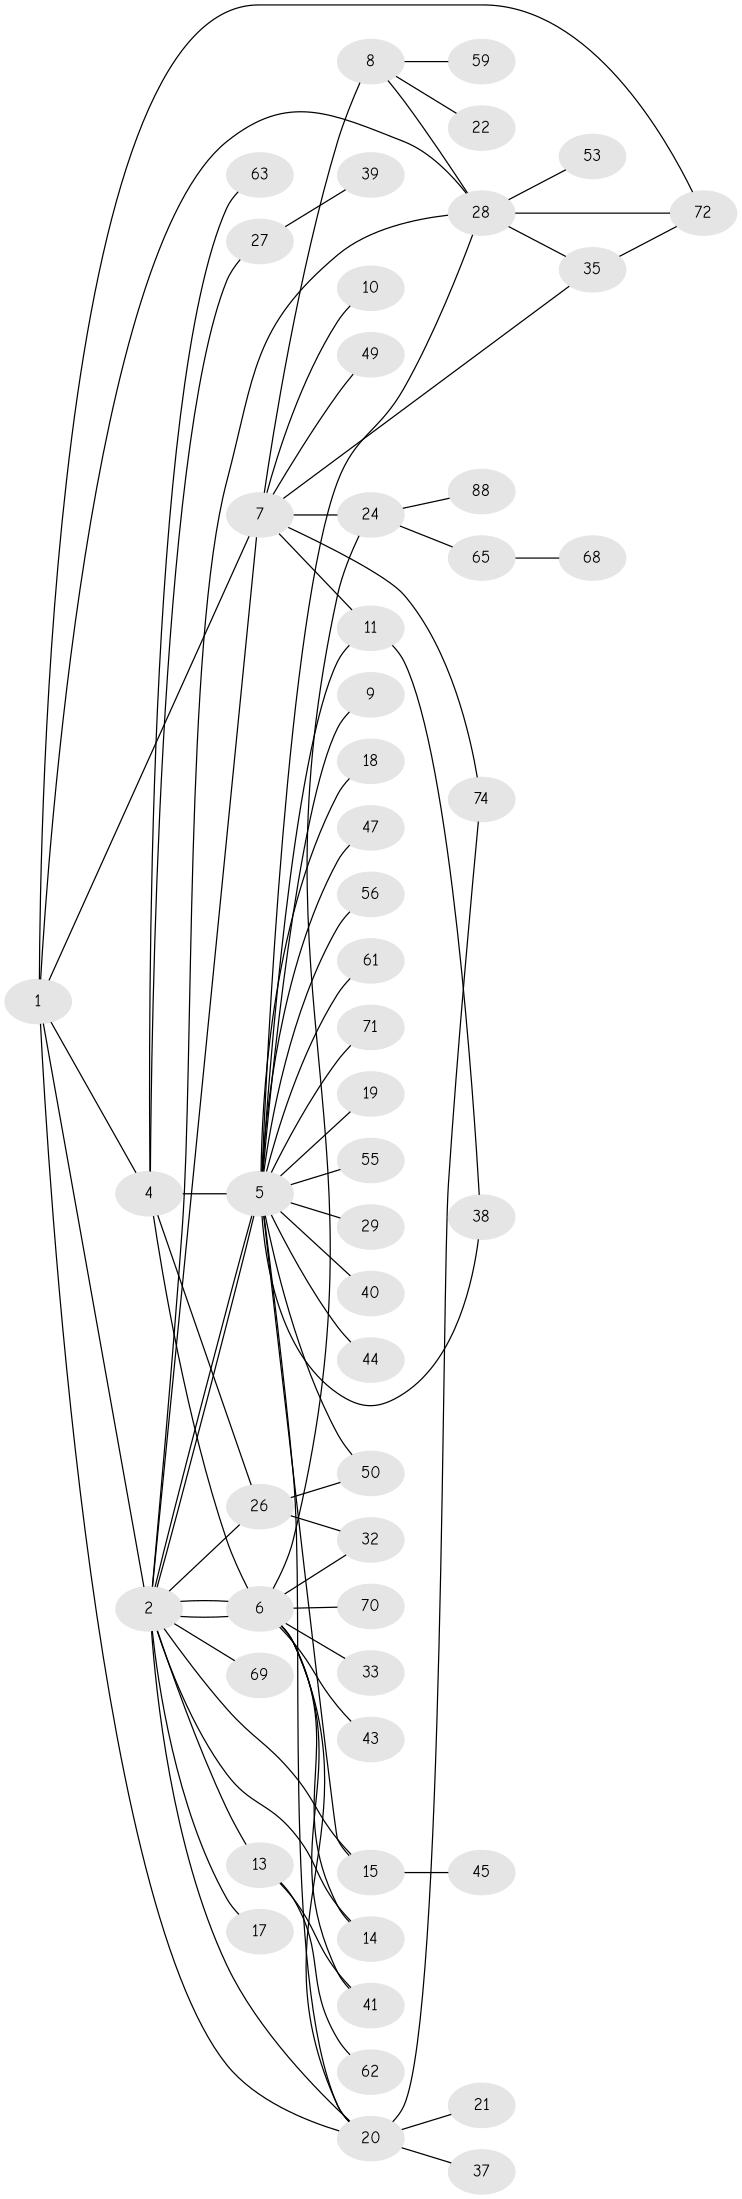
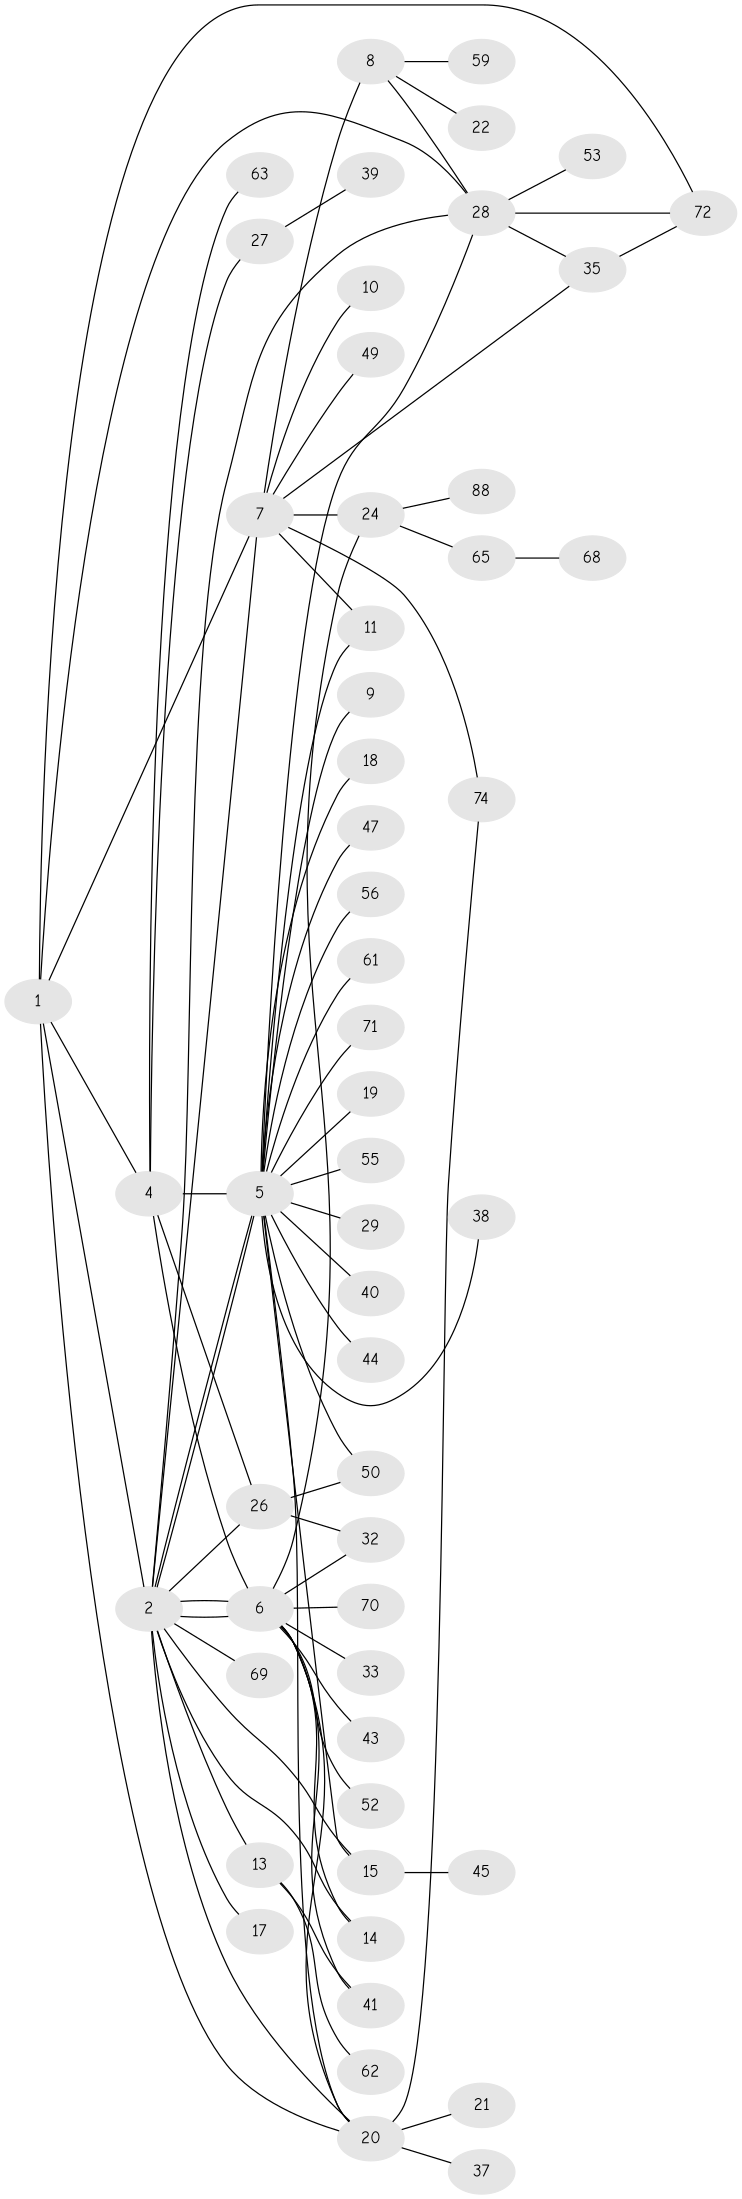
(455, 916) -> none
none -> (371, 1806)
